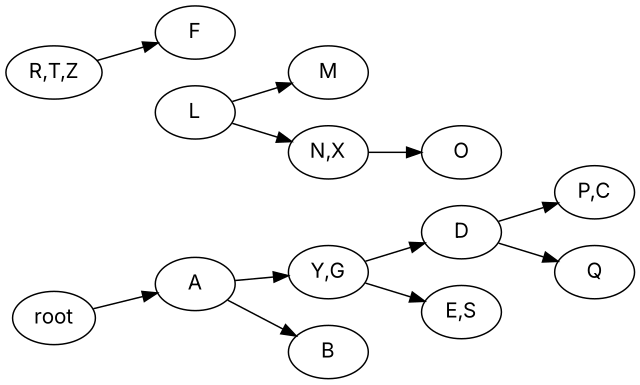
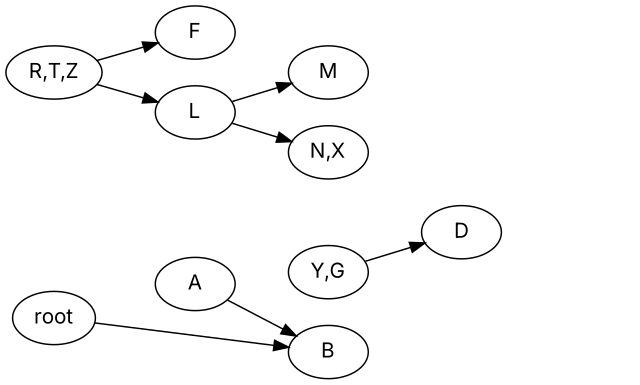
none -> (120, 91)
(461, 152) -> none
(595, 192) -> none
(595, 272) -> none
(254, 279) -> none
(118, 303) -> (184, 334)
(461, 312) -> none
